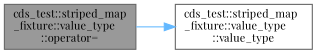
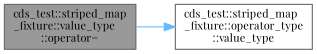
(244, 27) -> (244, 27)
